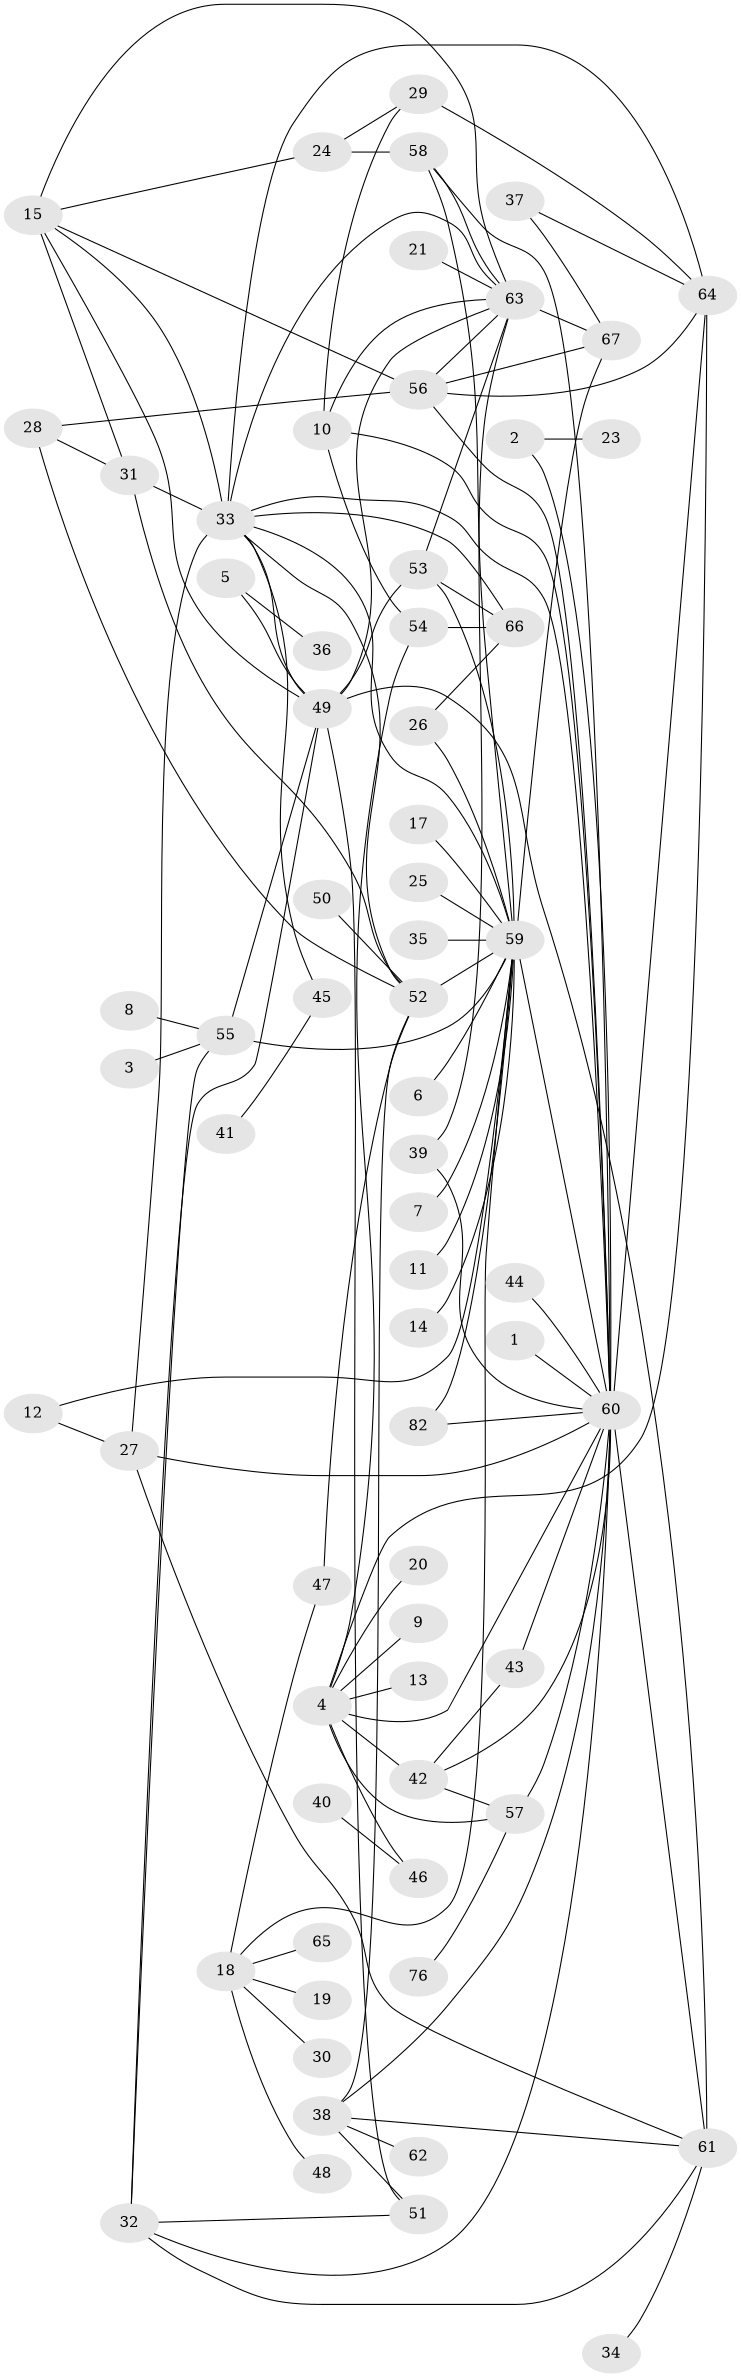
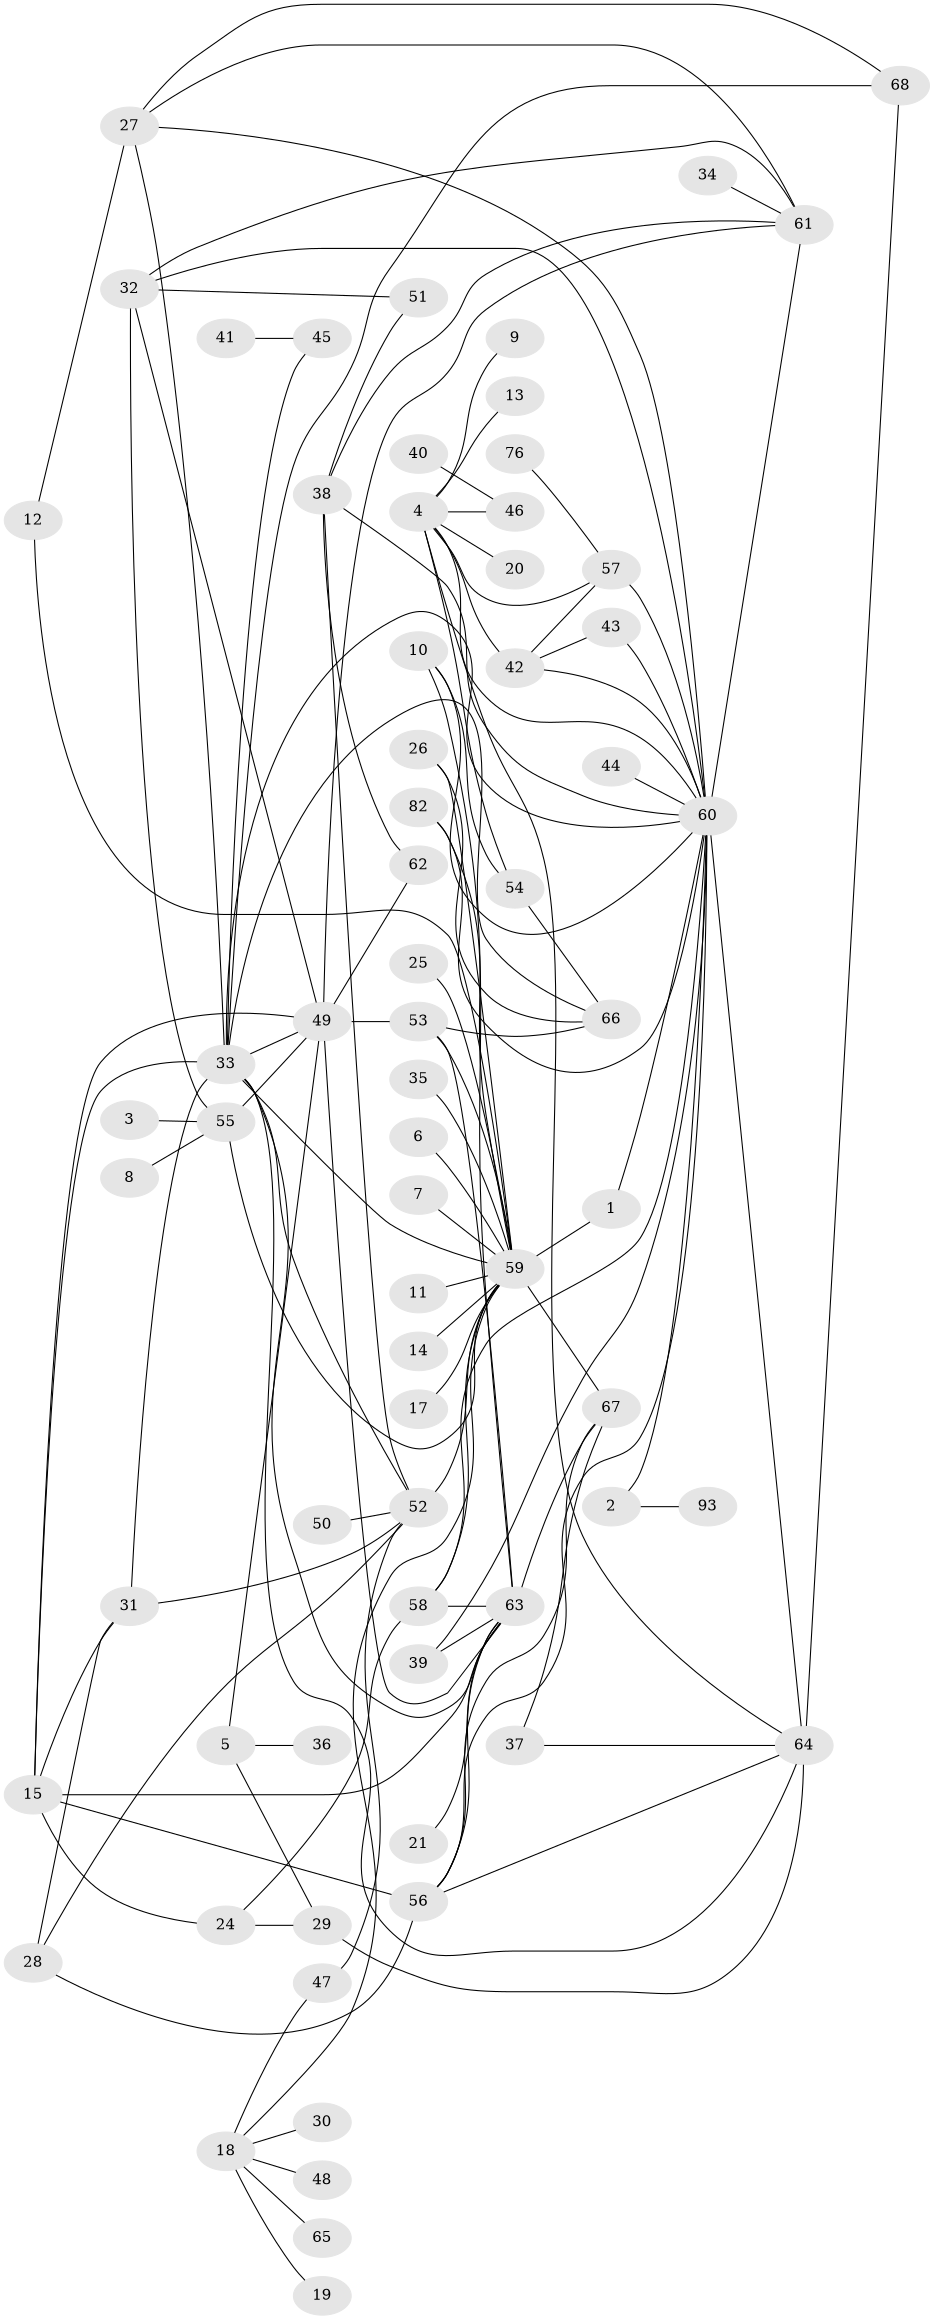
none -> (901, 86)
(346, 247) -> (274, 1835)
(611, 439) -> (708, 1507)
(563, 1175) -> (563, 1239)
(355, 1466) -> (370, 943)
